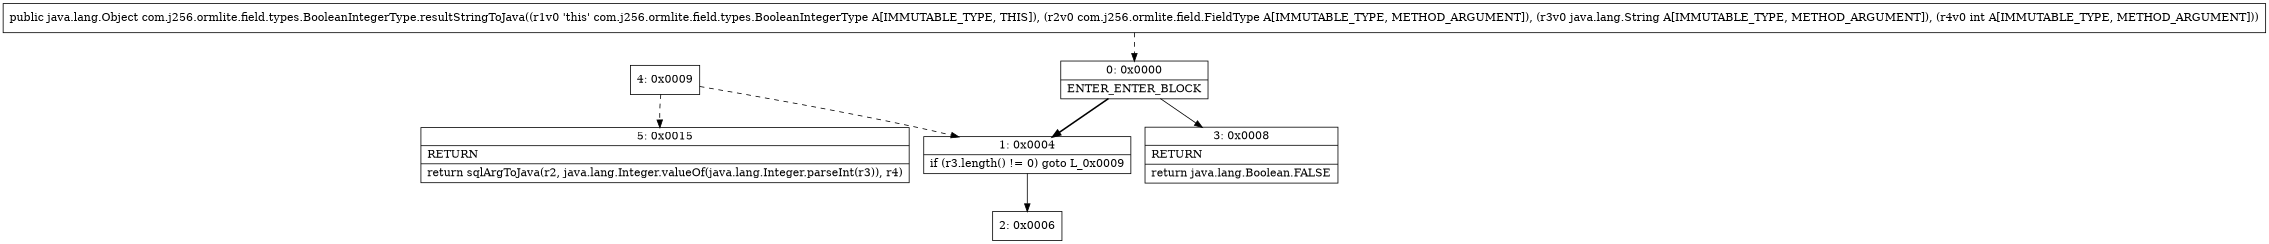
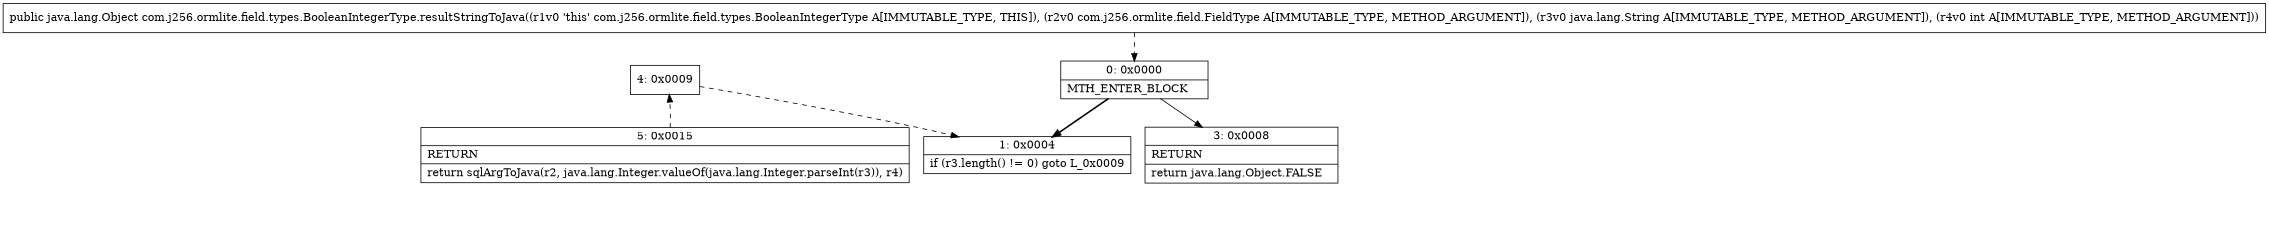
(1134, 89) -> (1128, 89)
(660, 107) -> (670, 115)
(1241, 173) -> (1237, 173)
(1027, 226) -> none
